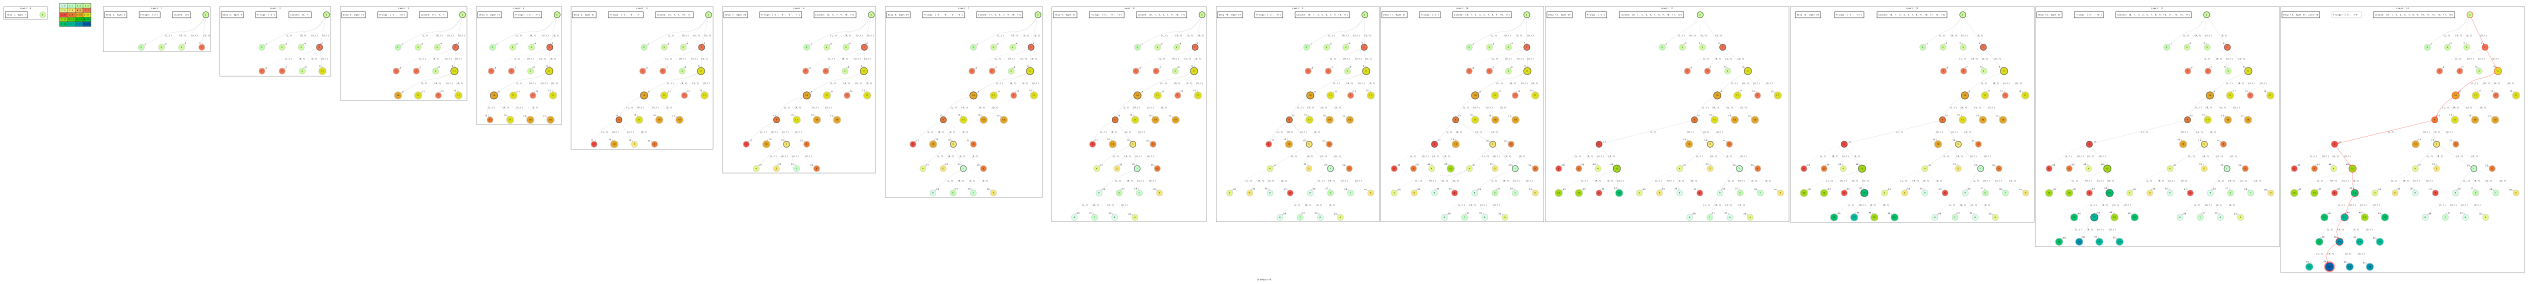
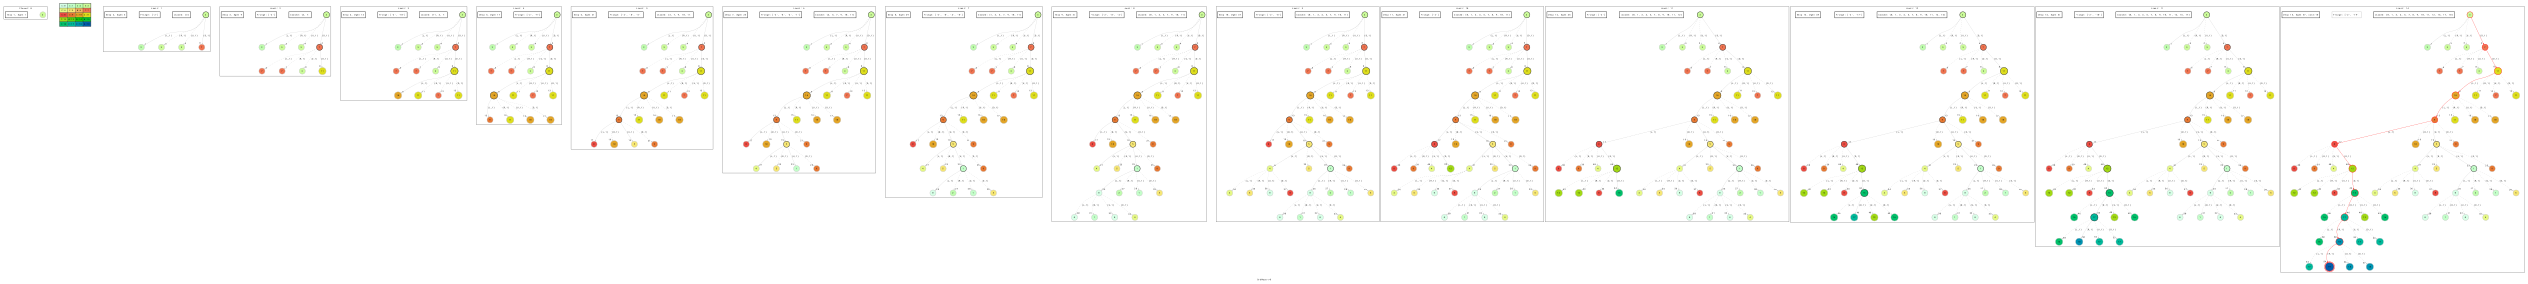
(26, 8) -> (26, 8)
